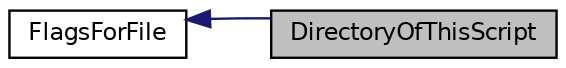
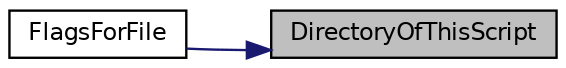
(240, 18) -> (216, 50)
